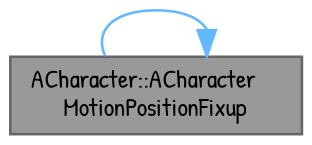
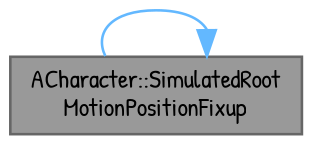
(156, 95) -> (156, 95)
